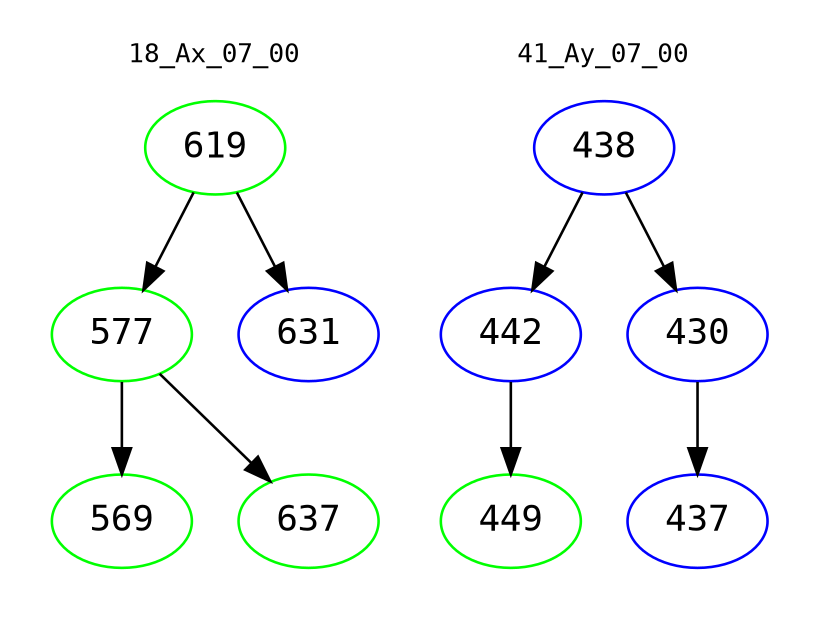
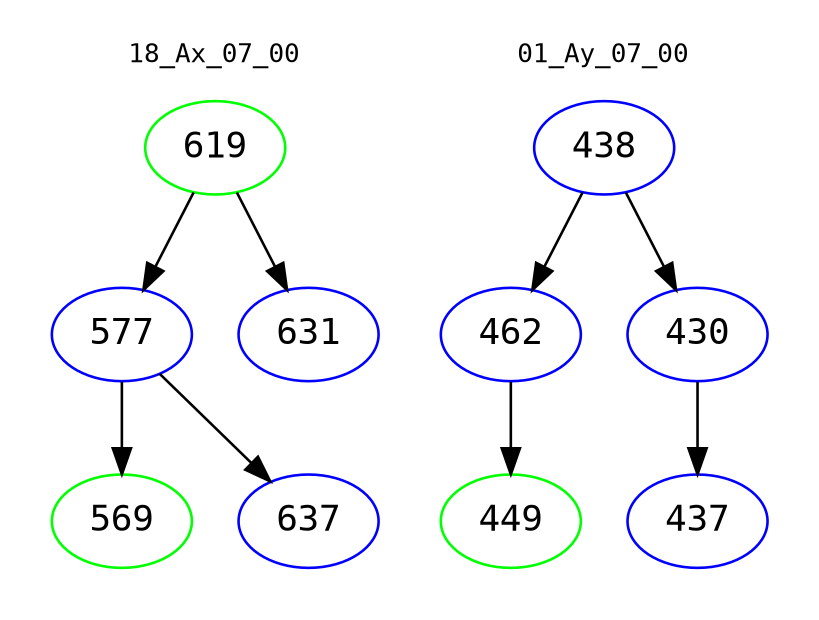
(604, 56) -> (604, 56)
(122, 335) -> (122, 335)
(511, 335) -> (511, 335)
(309, 521) -> (309, 521)
